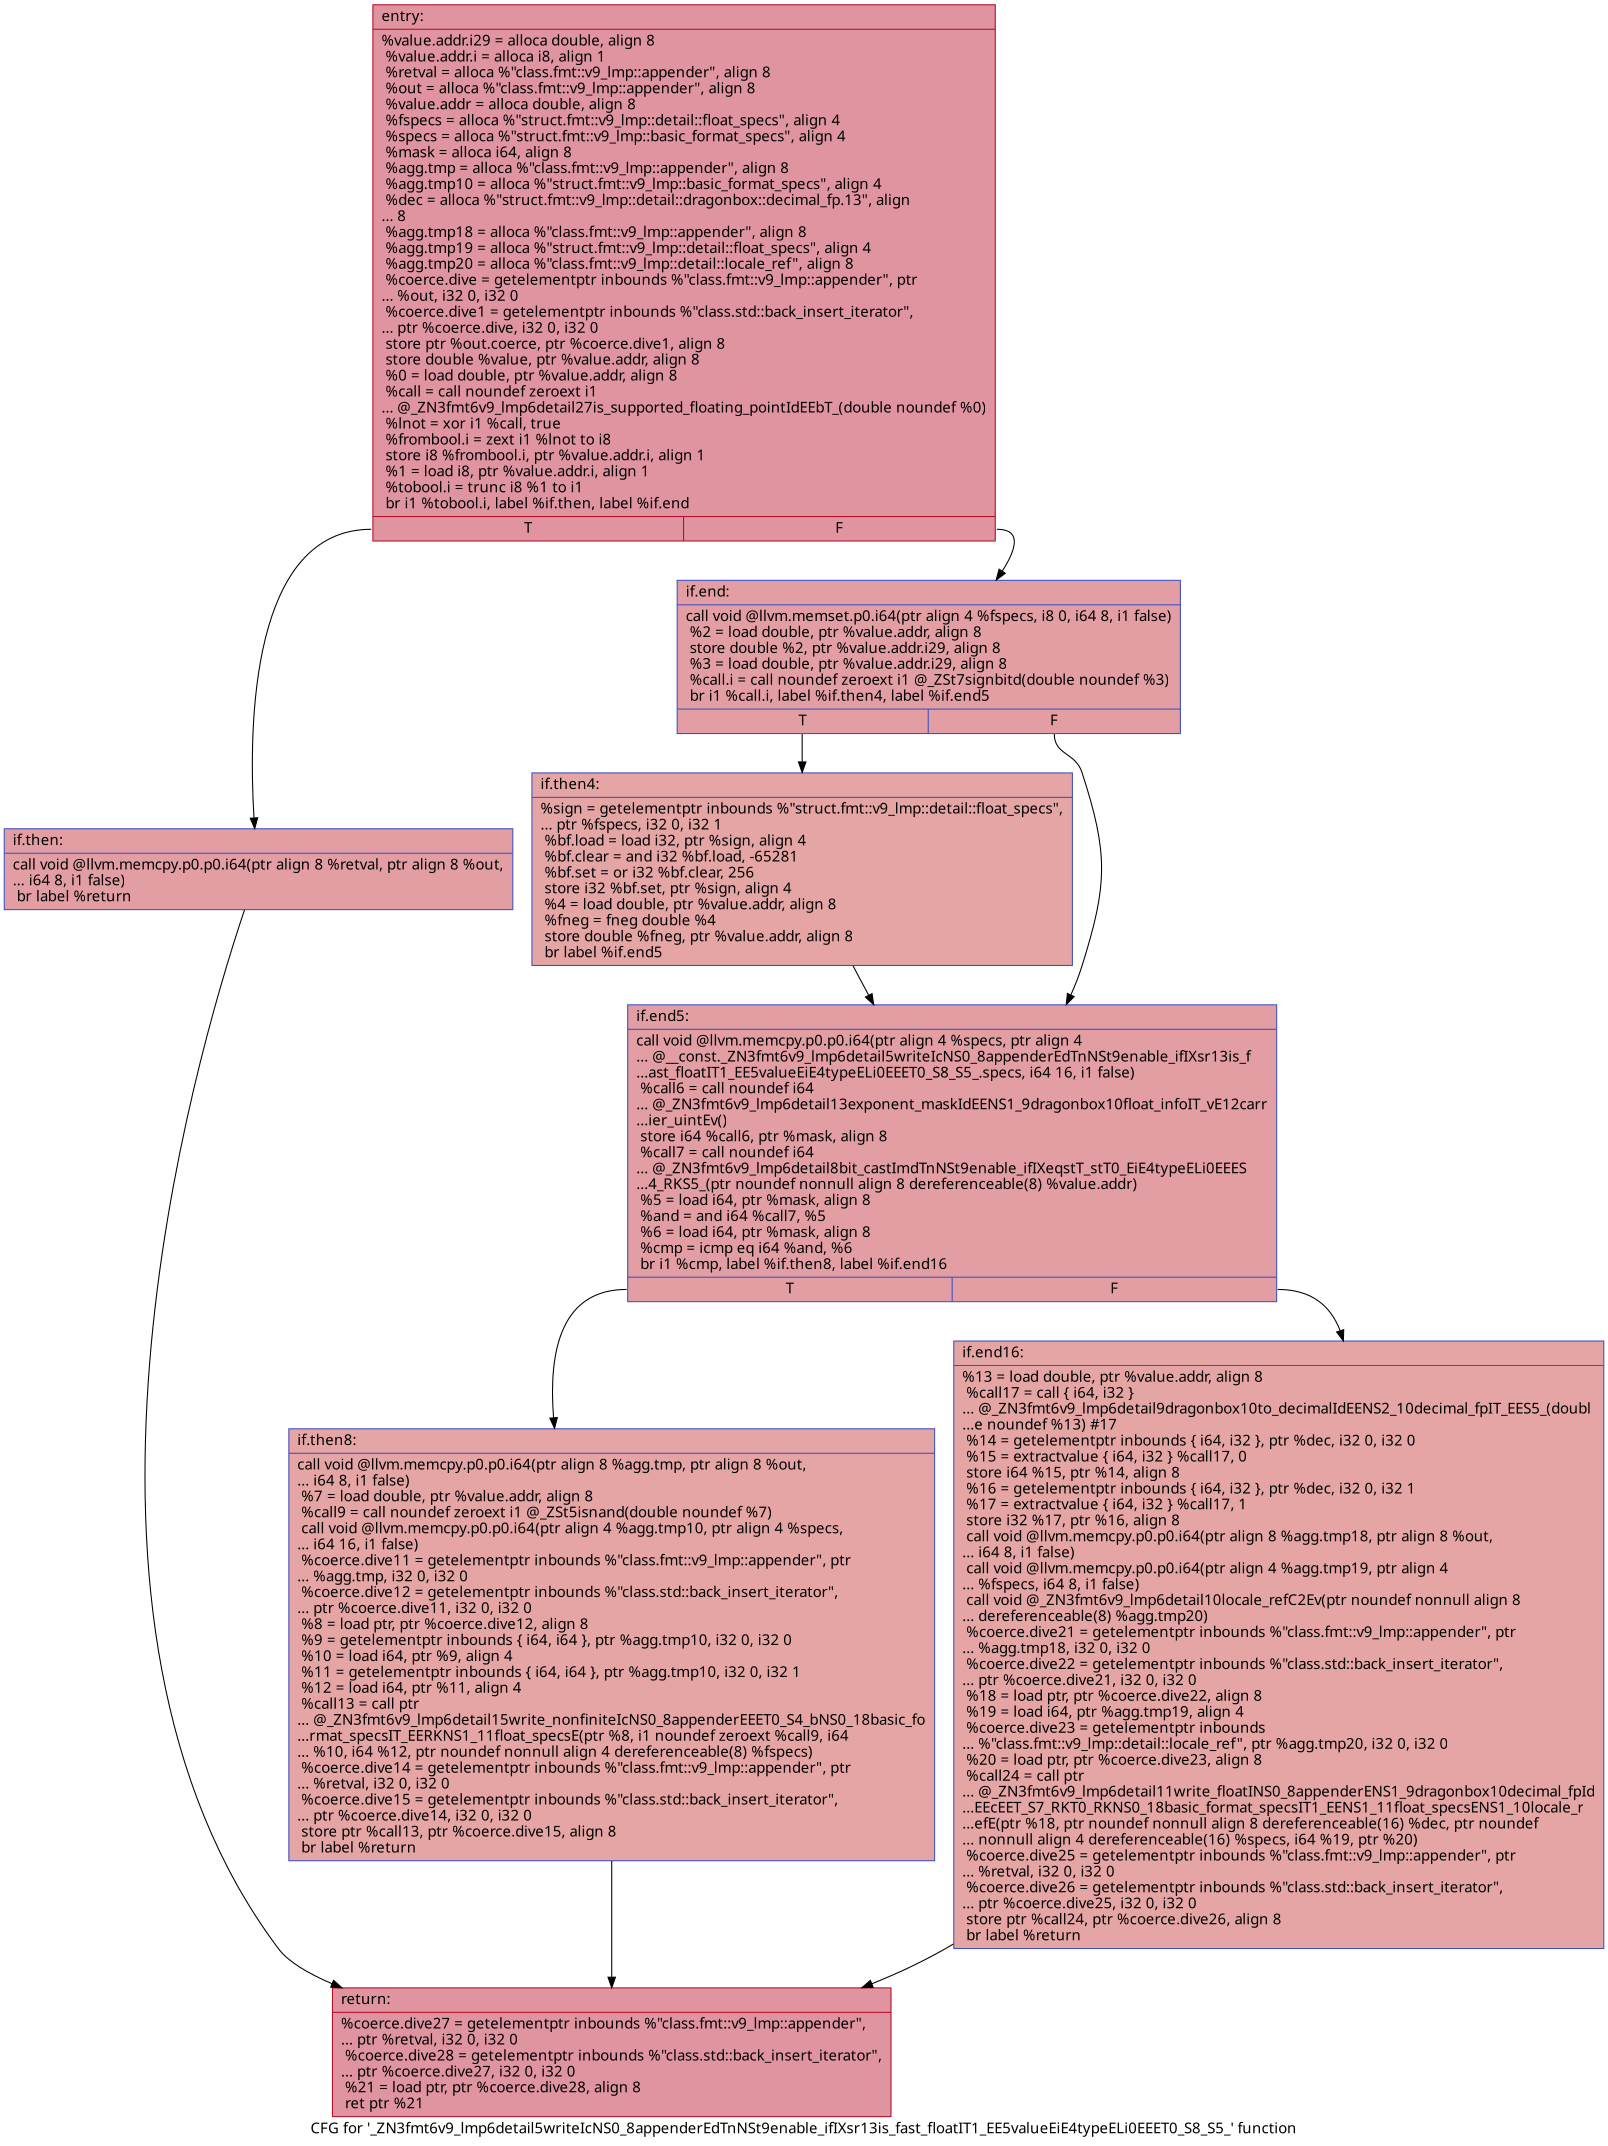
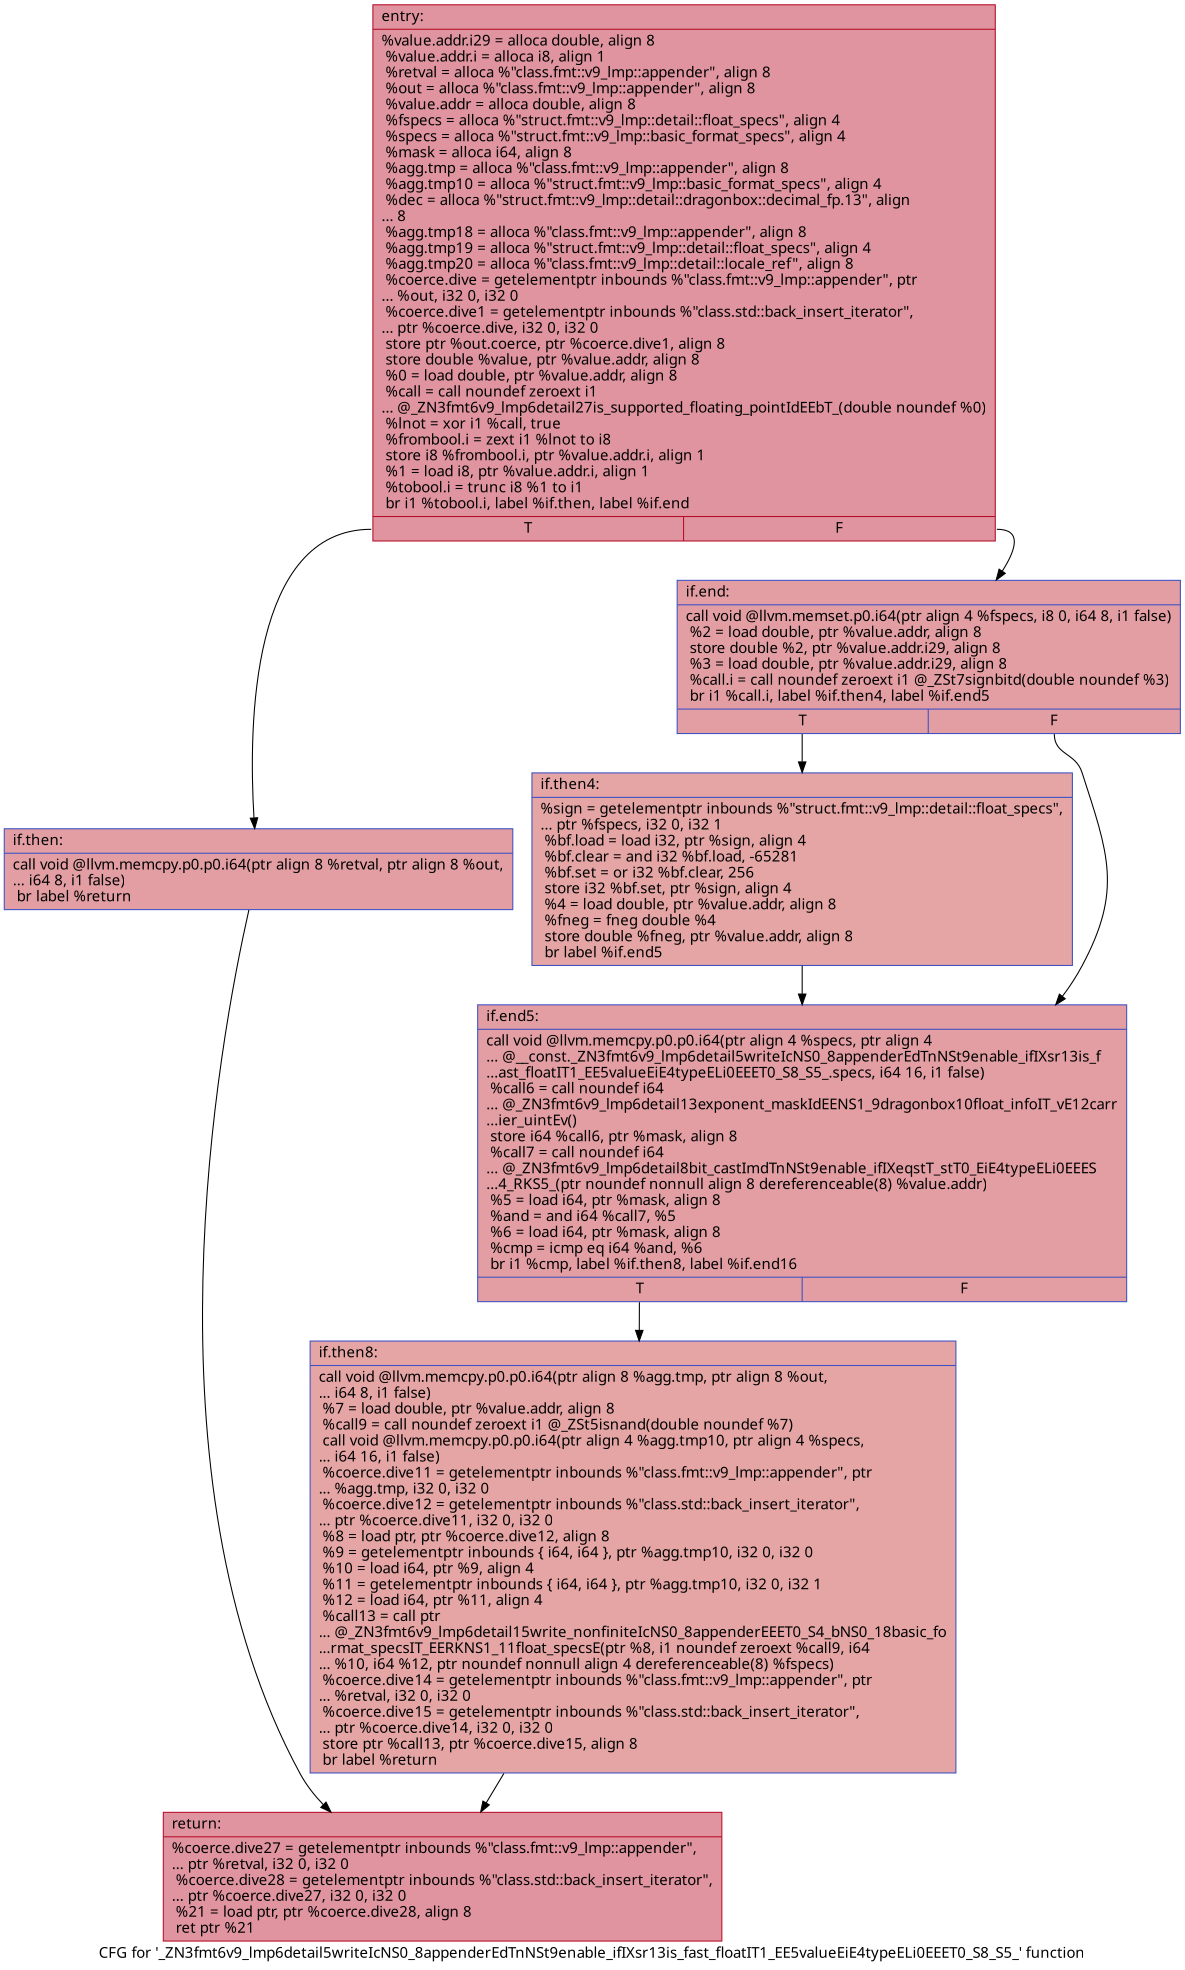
(1279, 1645) -> none
